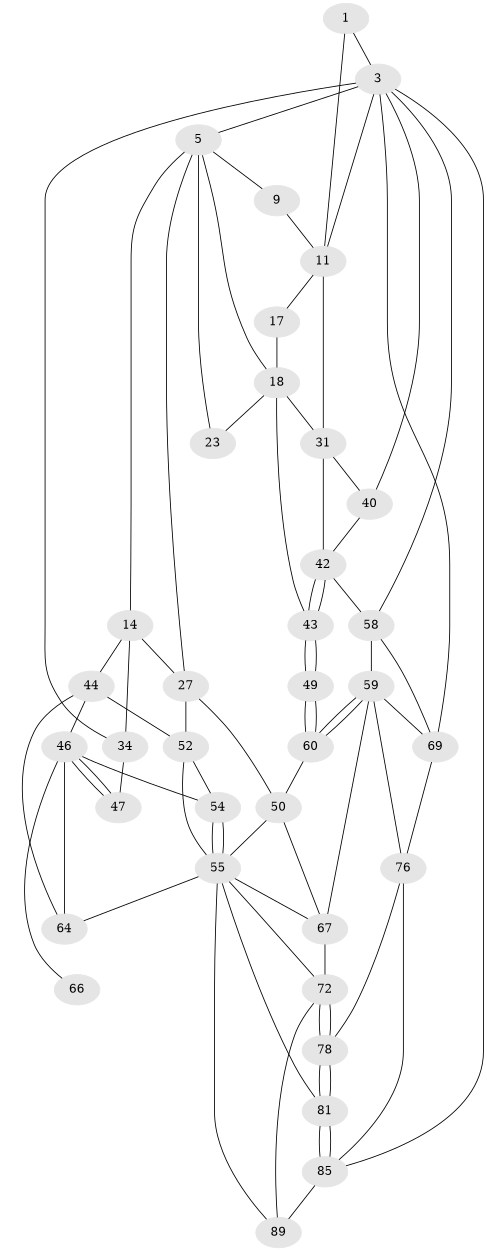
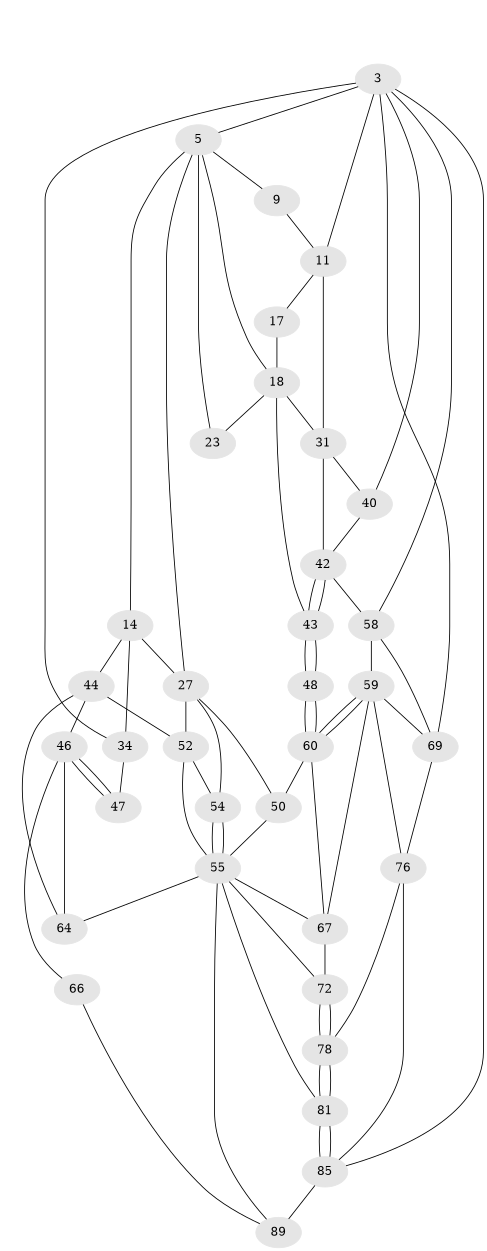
(346, 19) -> none
(311, 686) -> (311, 686)
(140, 780) -> (219, 743)
(302, 868) -> (318, 838)
(279, 1107) -> (154, 1129)
